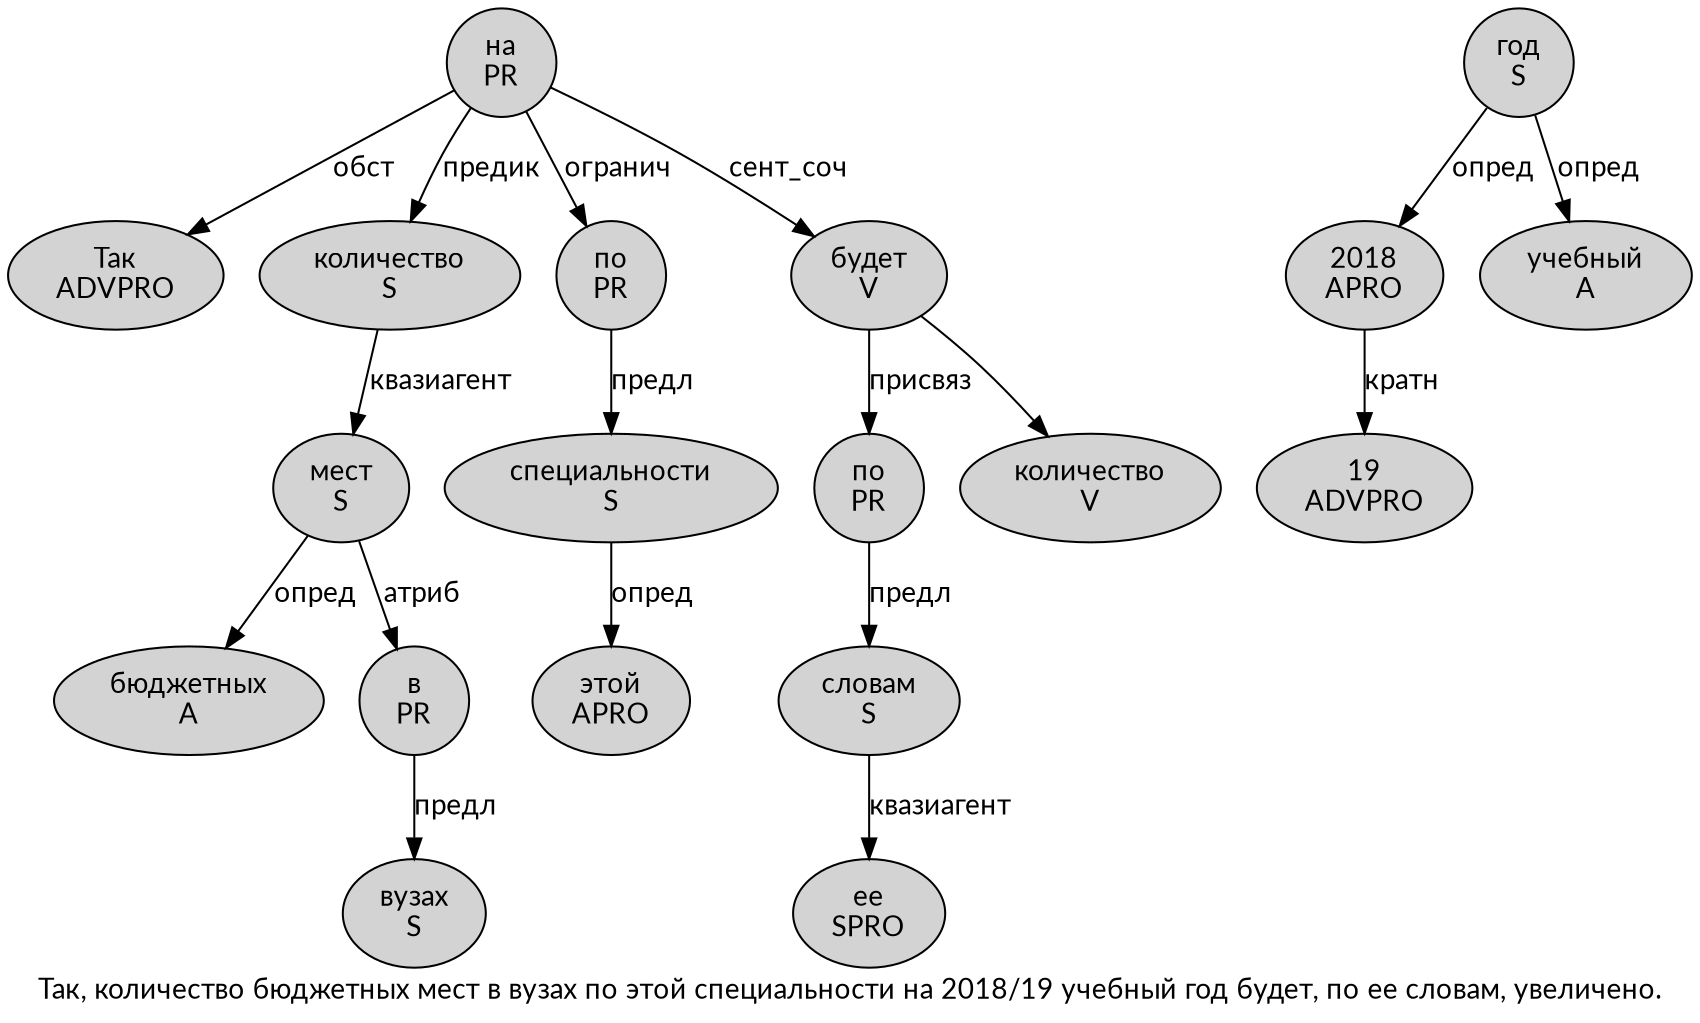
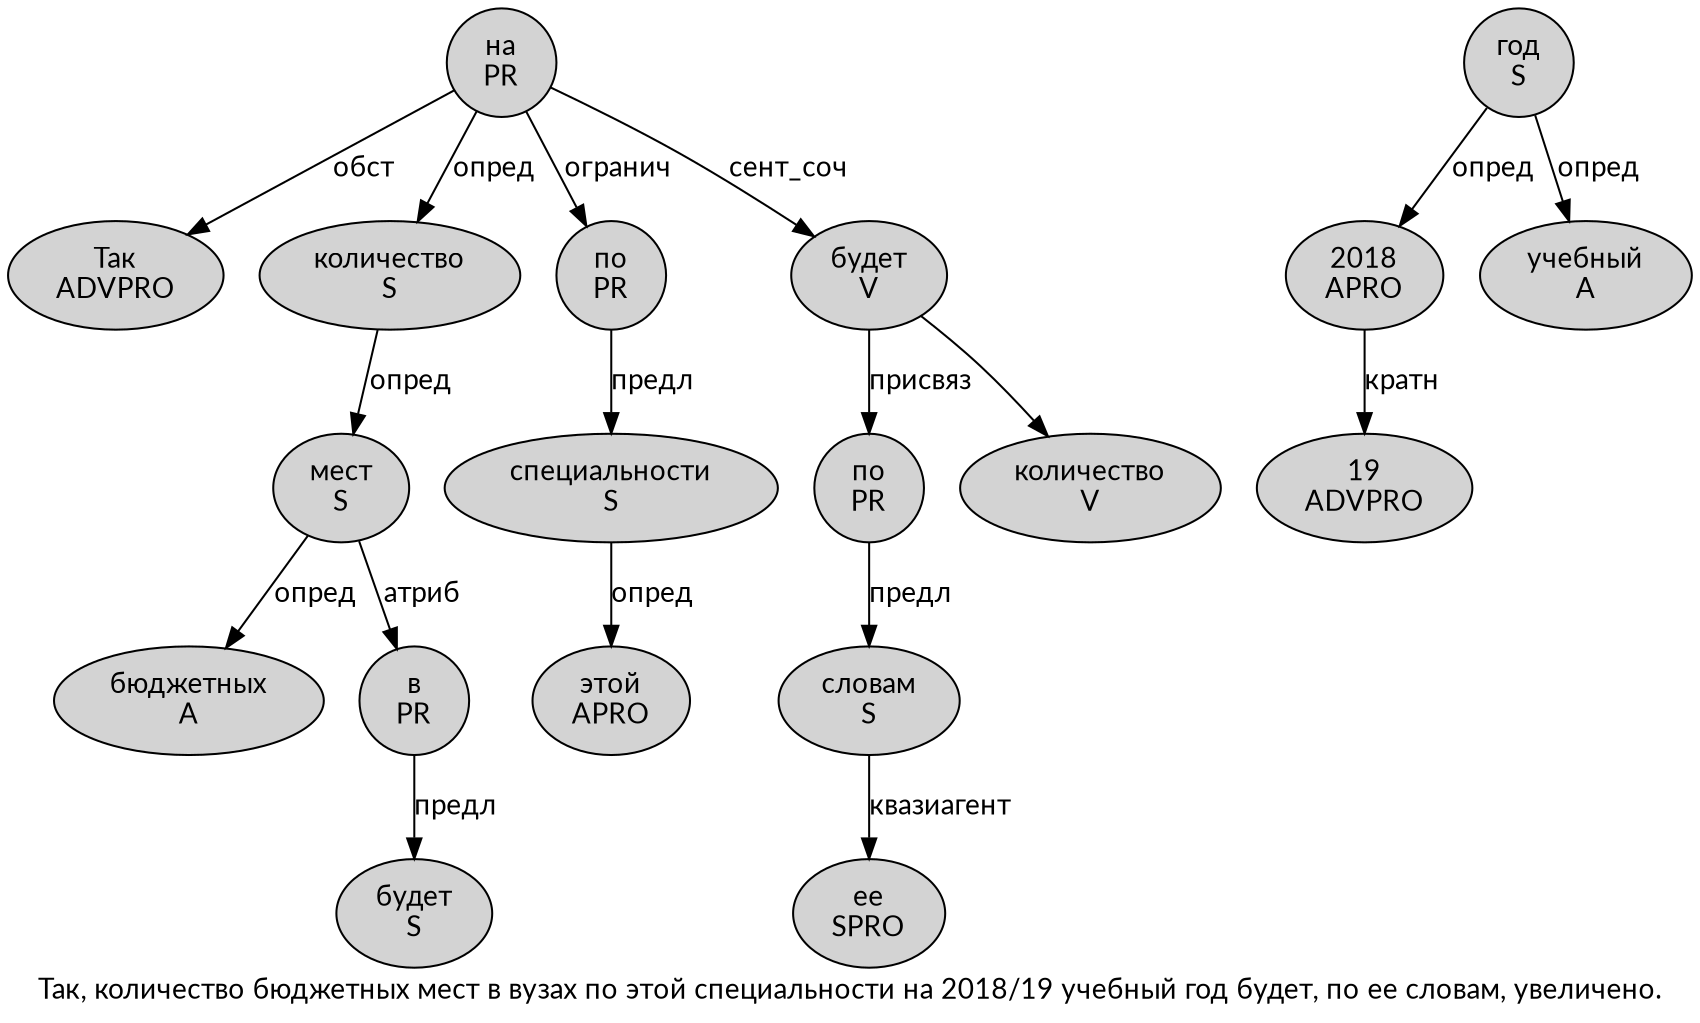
(492, 169) -> (495, 169)
(441, 382) -> (411, 382)
(414, 913) -> (414, 913)
